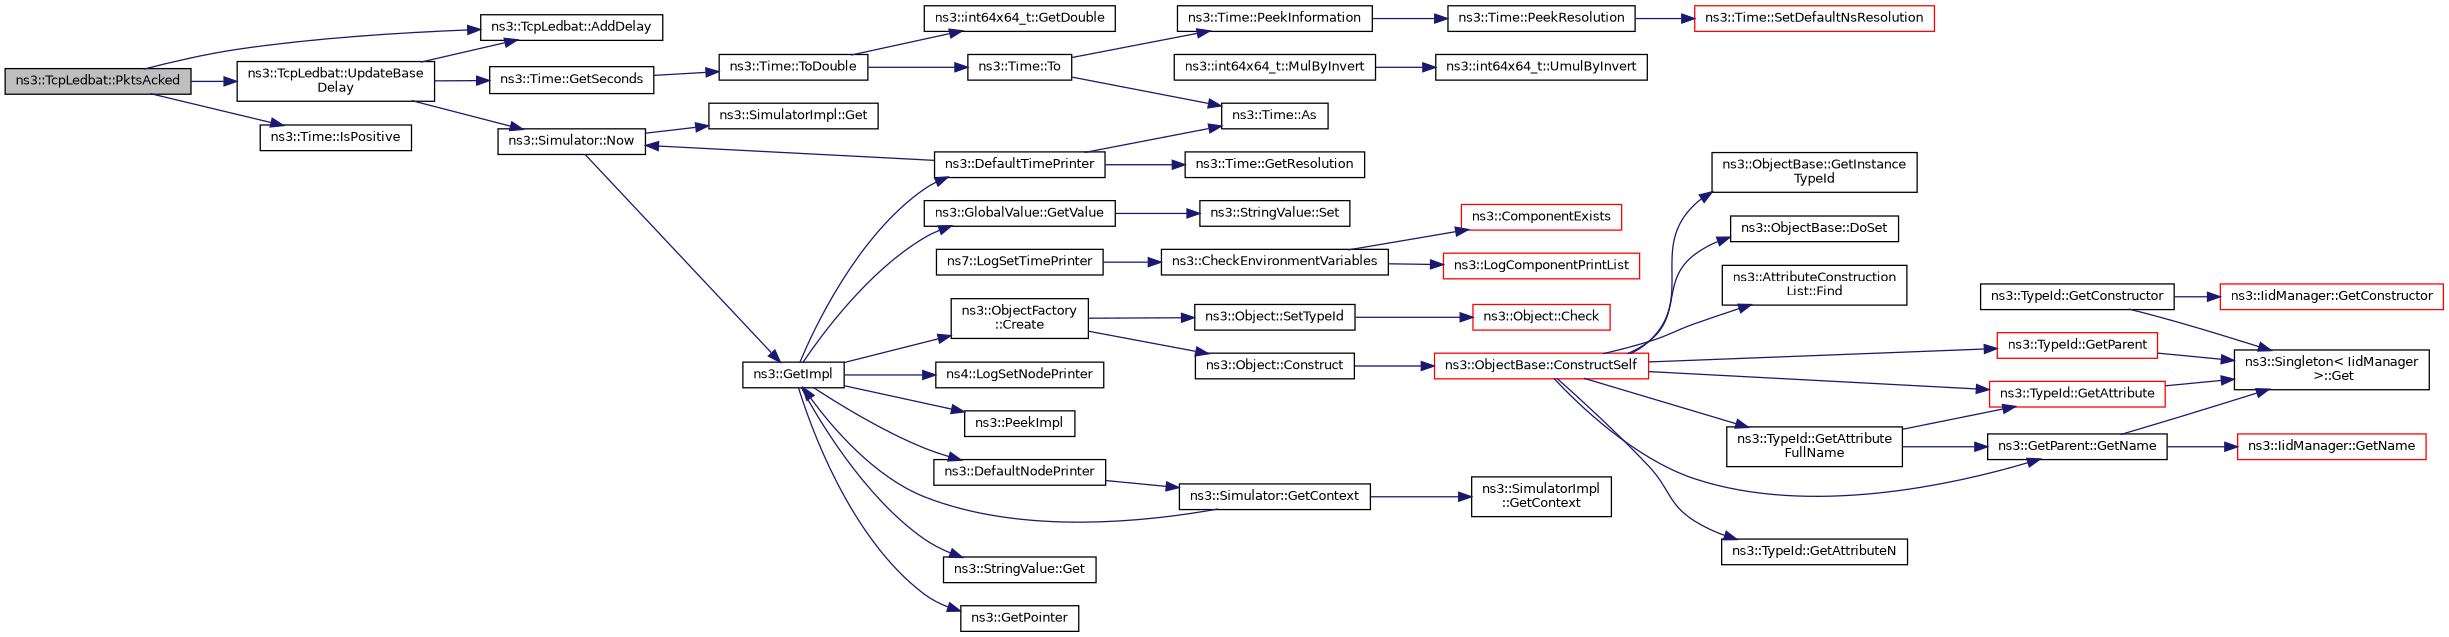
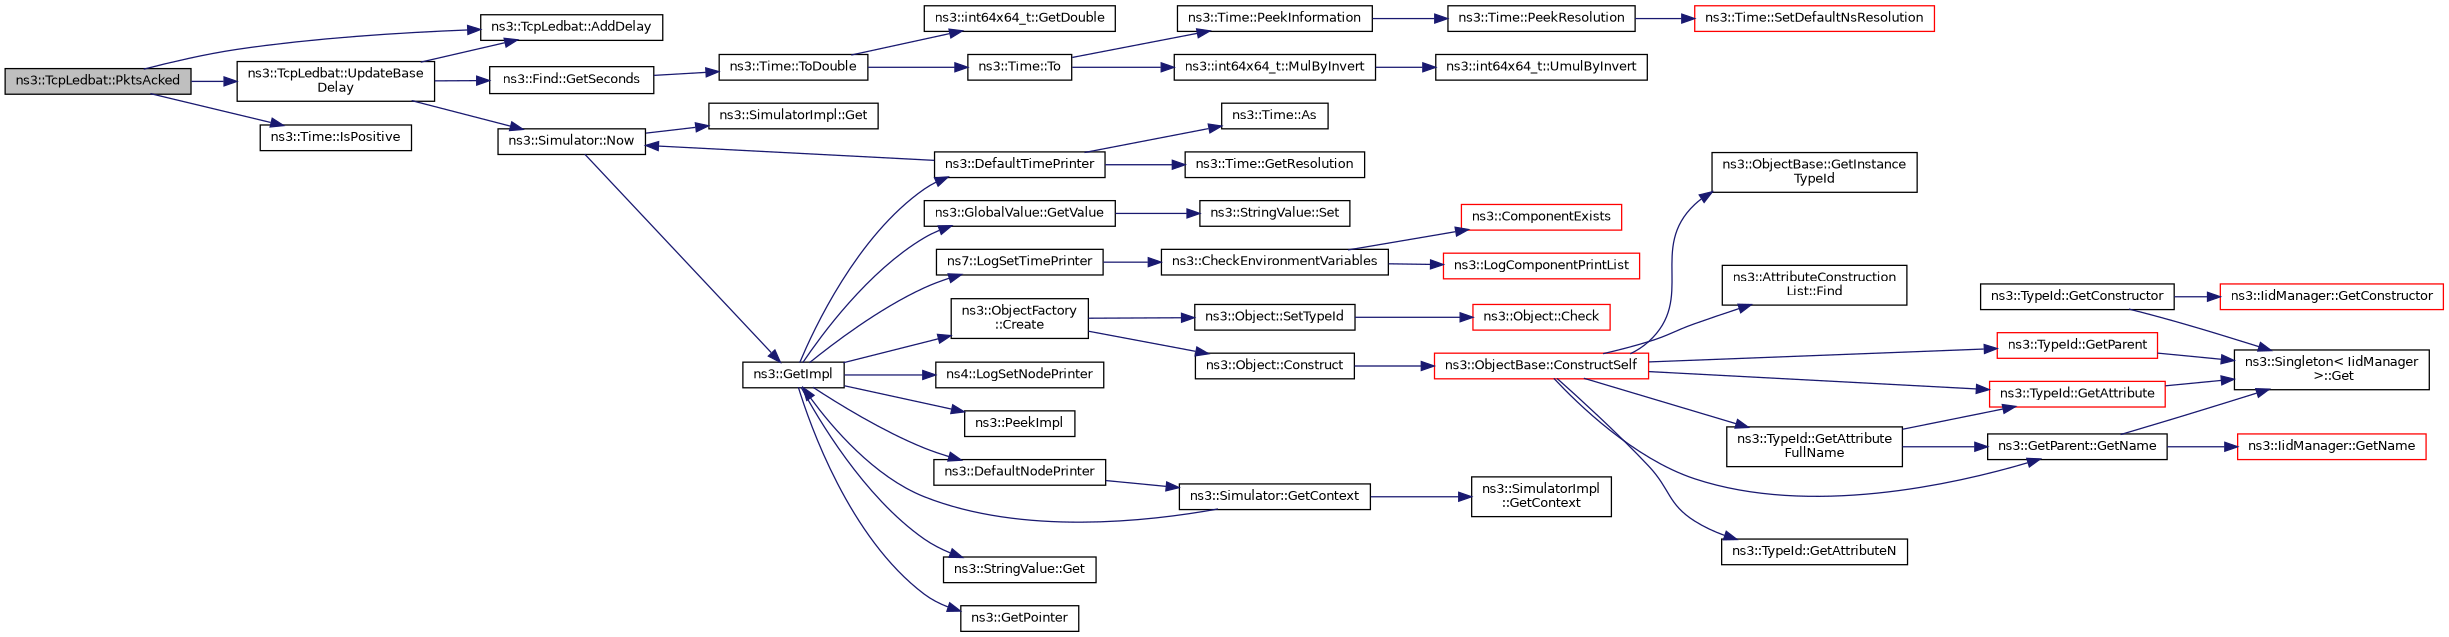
(572, 80) -> (572, 80)
(1140, 90) -> (1117, 67)
(1815, 229) -> none
none -> (876, 315)
